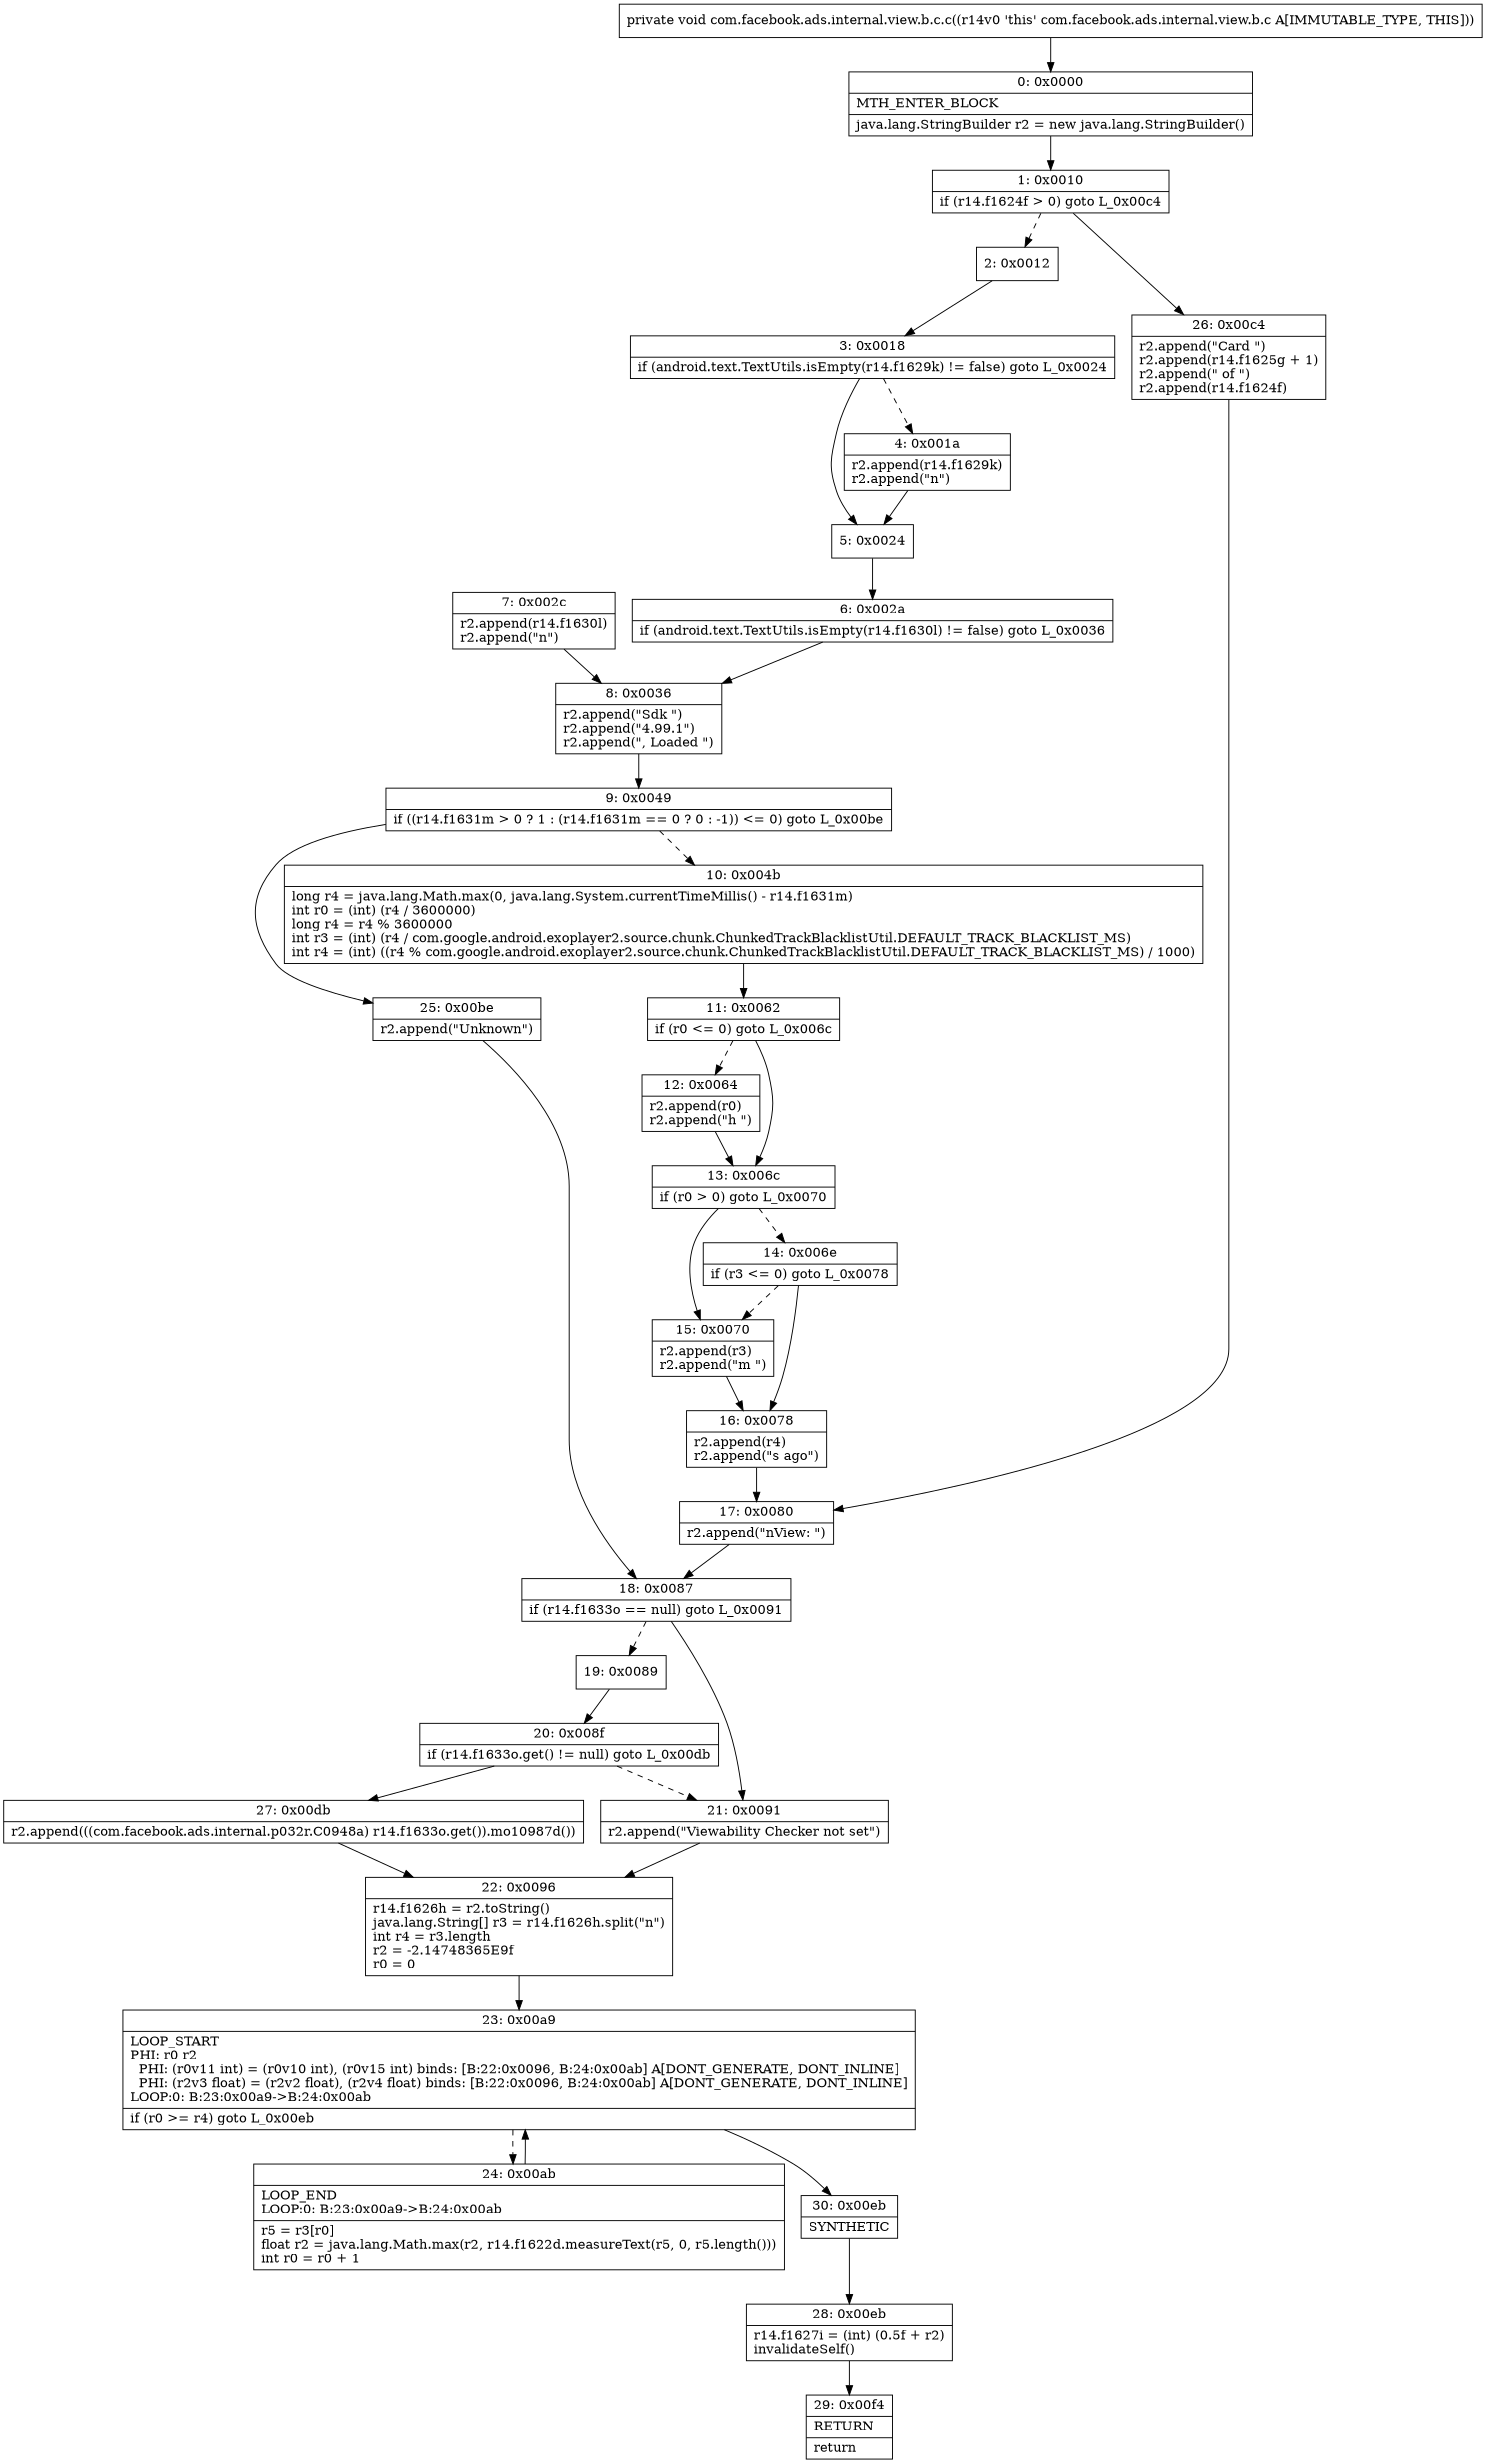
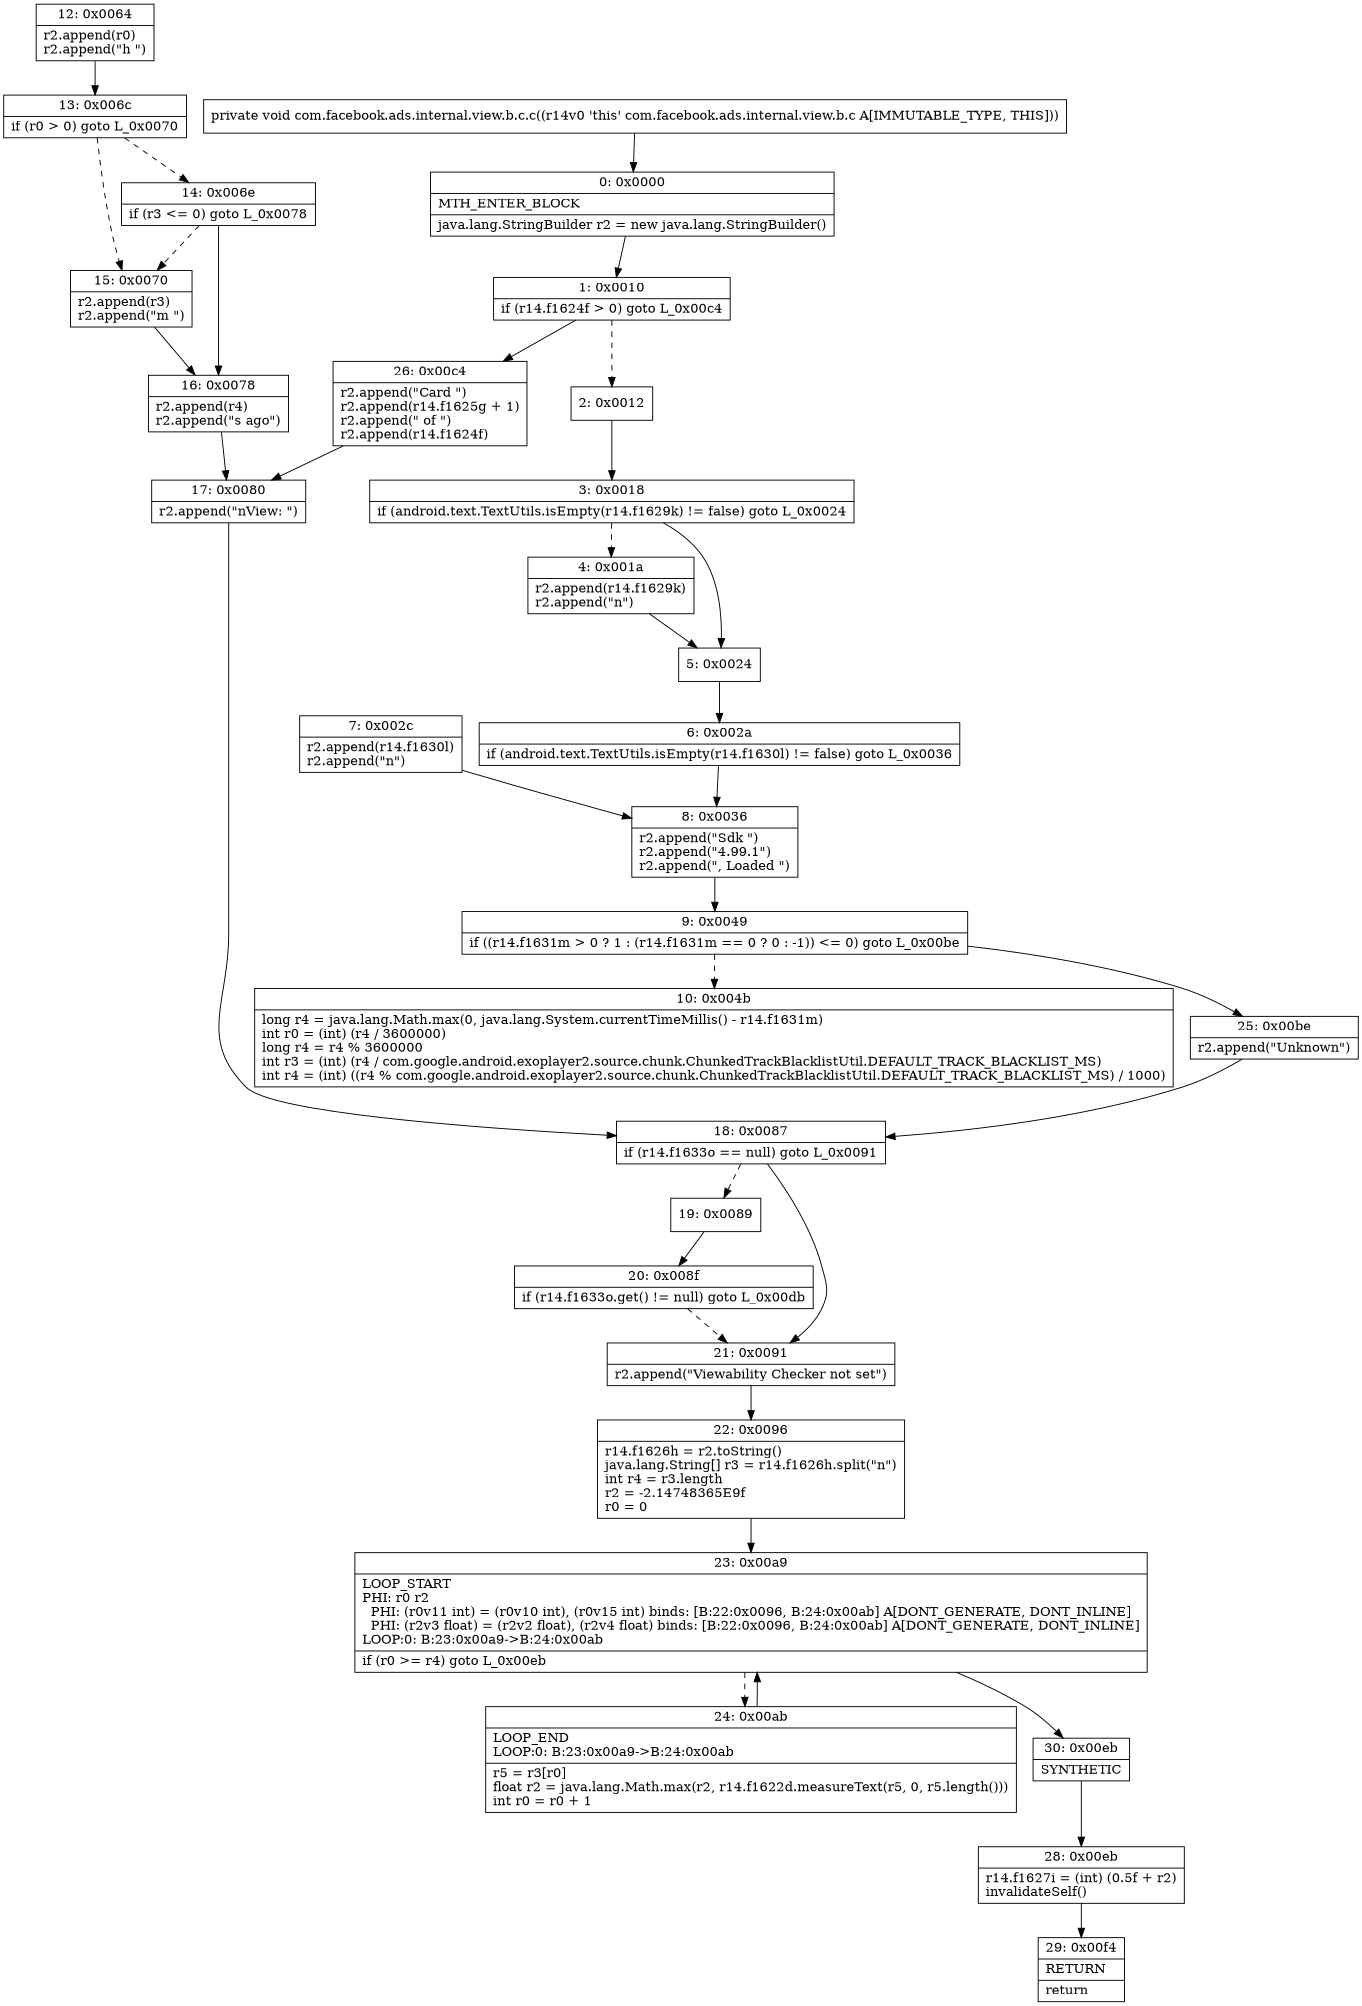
(744, 1019) -> none
(691, 1256) -> (106, 200)
(294, 1822) -> none
